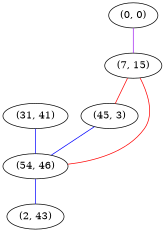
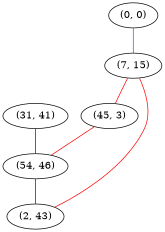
(73, 141) -> (73, 141)
(133, 141) -> (125, 157)
